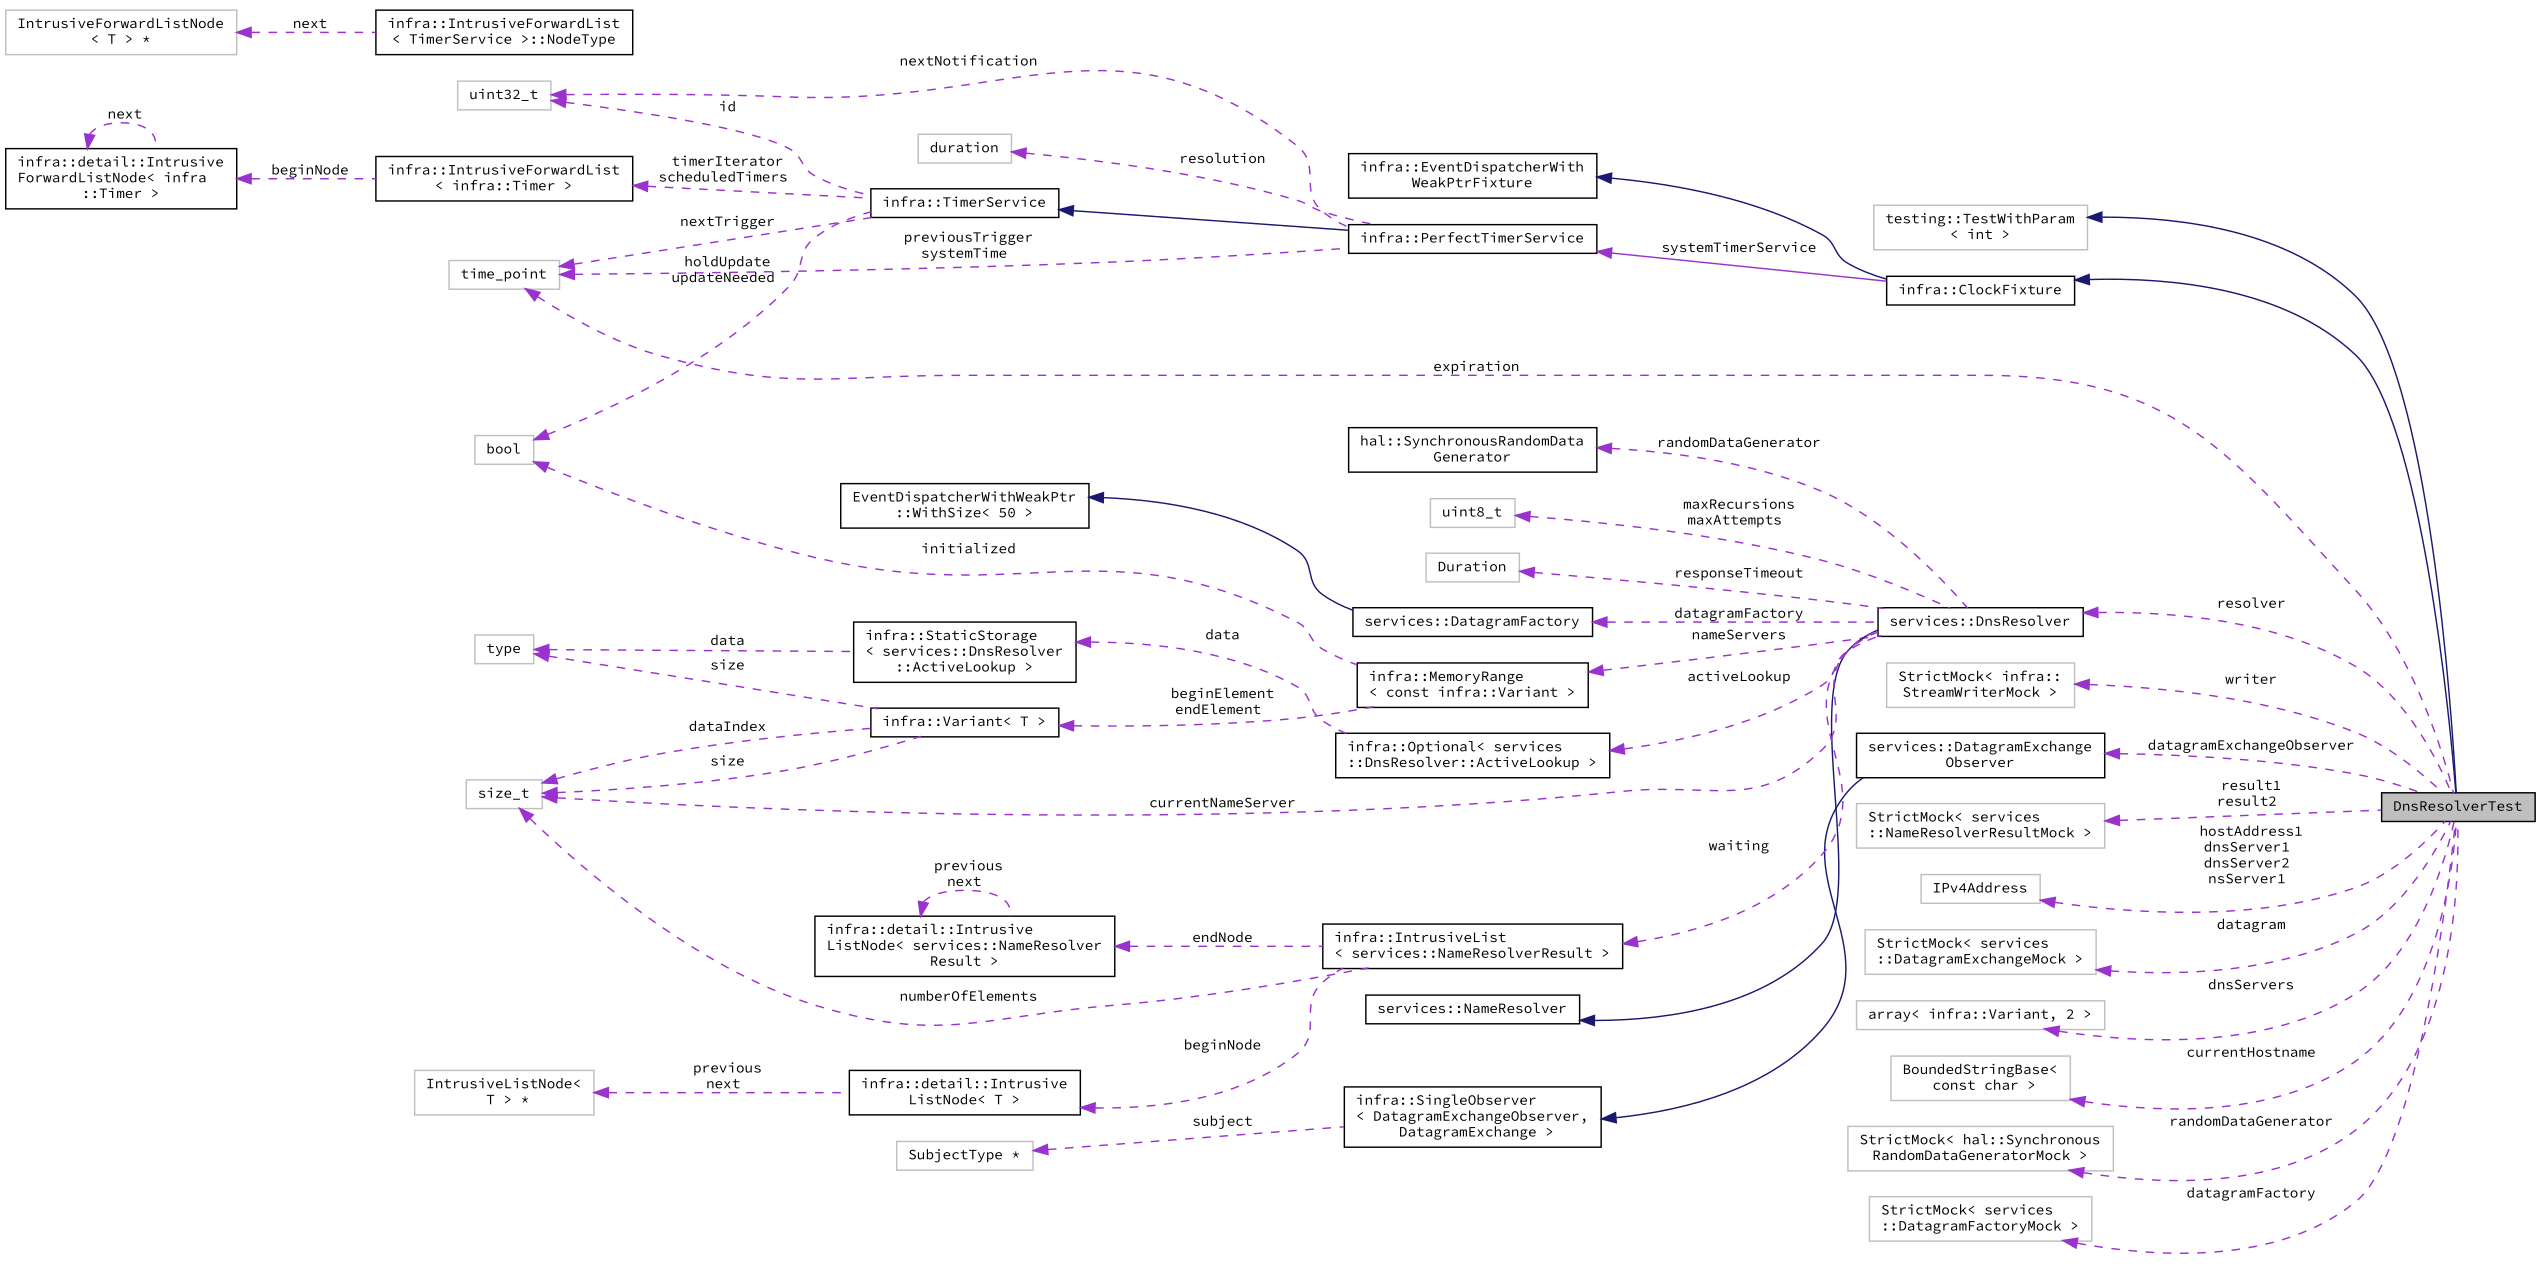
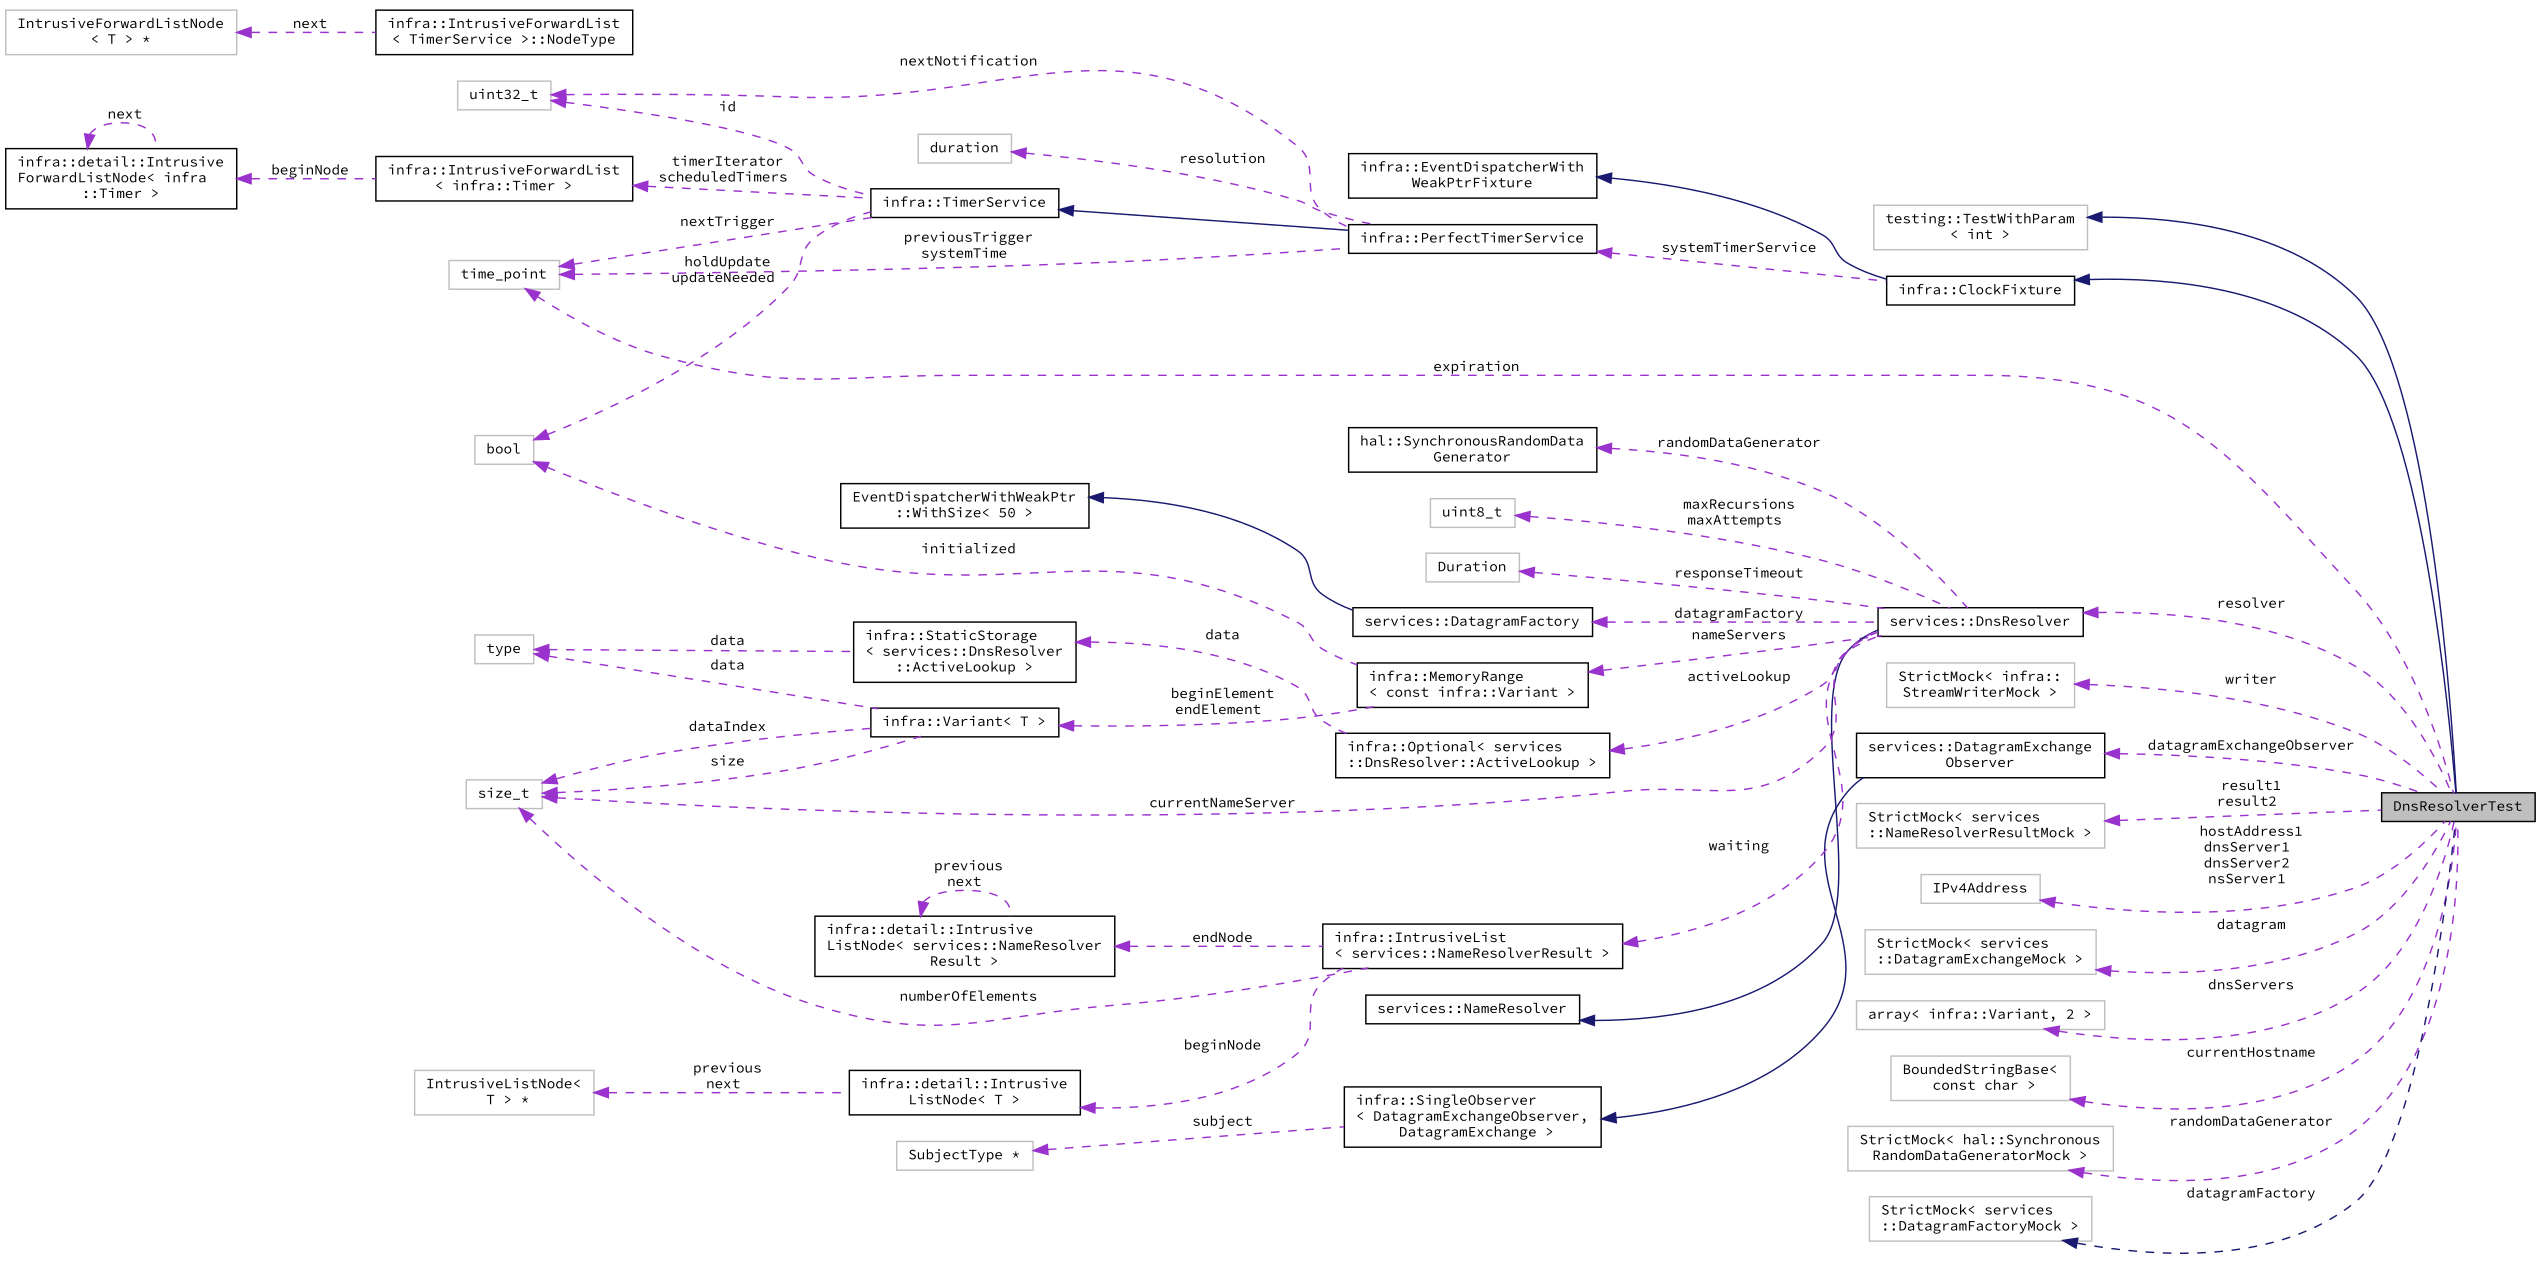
(1749, 267) -> (1749, 267)
(724, 666) -> (724, 666)
(2385, 1156) -> (2385, 1156)
